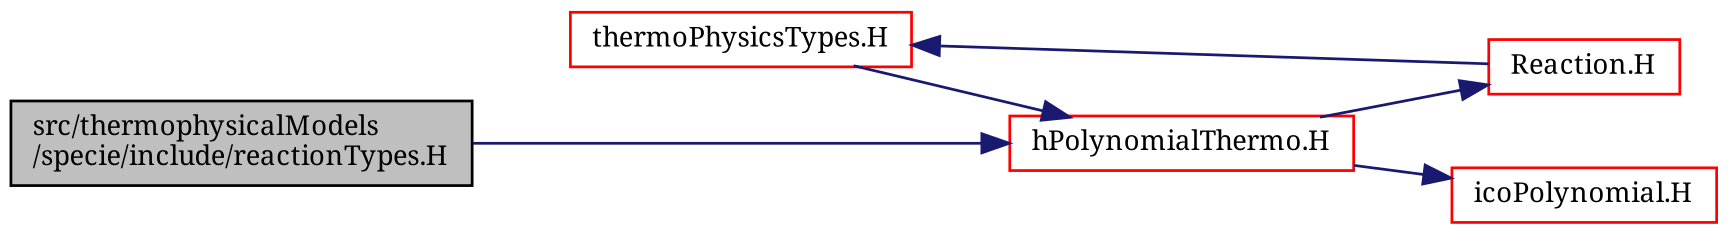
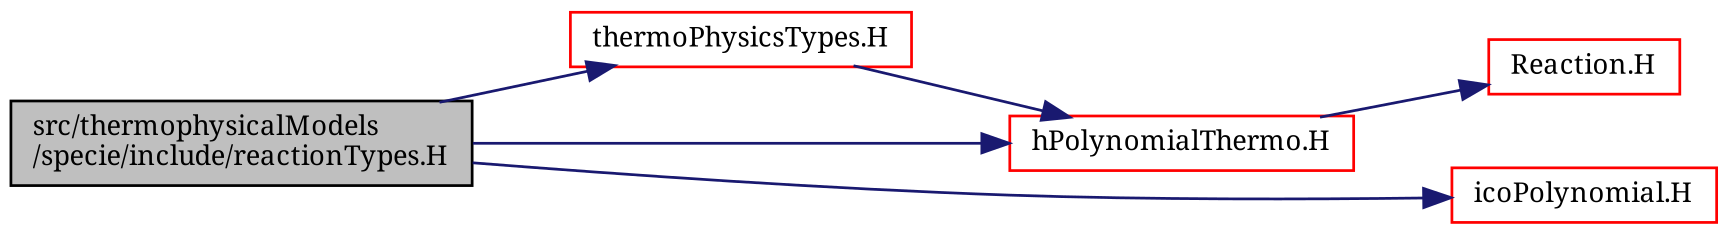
(1214, 55) -> (514, 87)
(1389, 170) -> (948, 193)
